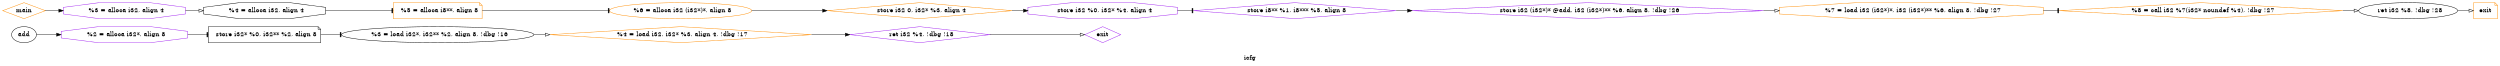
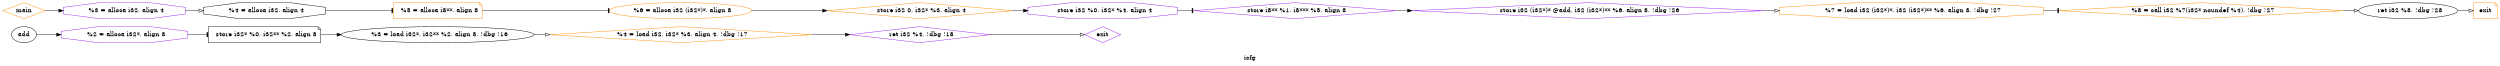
(330, 35) -> (330, 35)
